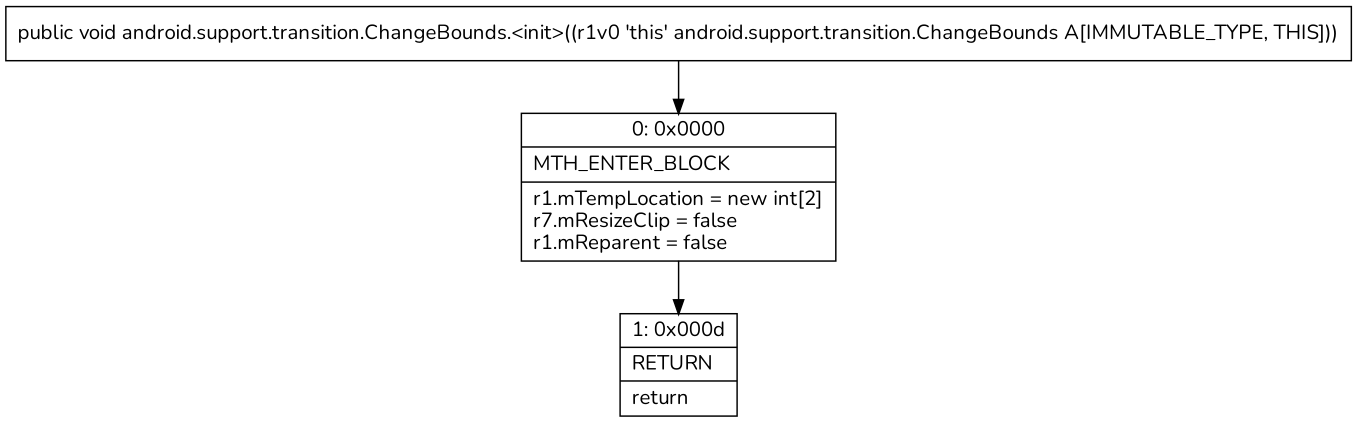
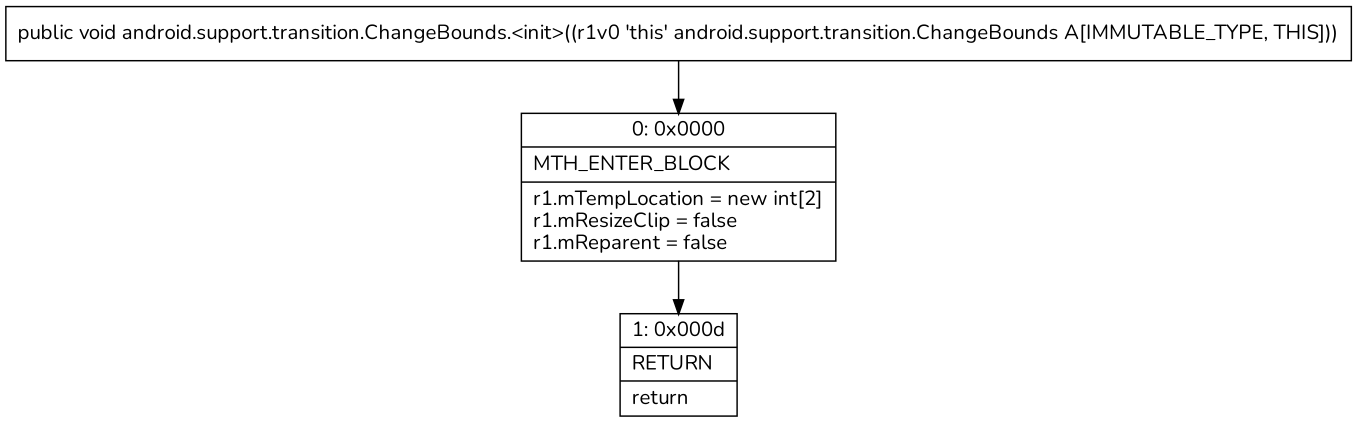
(635, 221) -> (635, 221)
